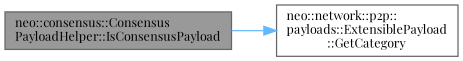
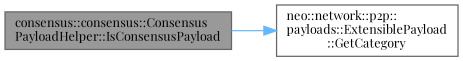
(118, 31) -> (118, 31)
